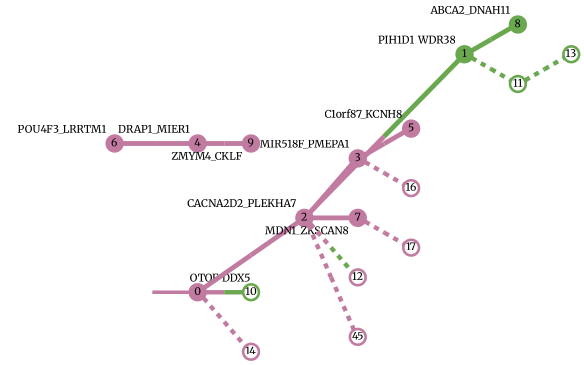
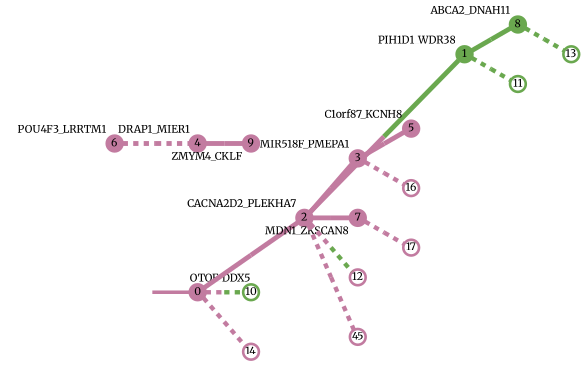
(544, 69) -> (544, 39)
(156, 144) -> (156, 144)
(224, 292) -> (224, 292)
